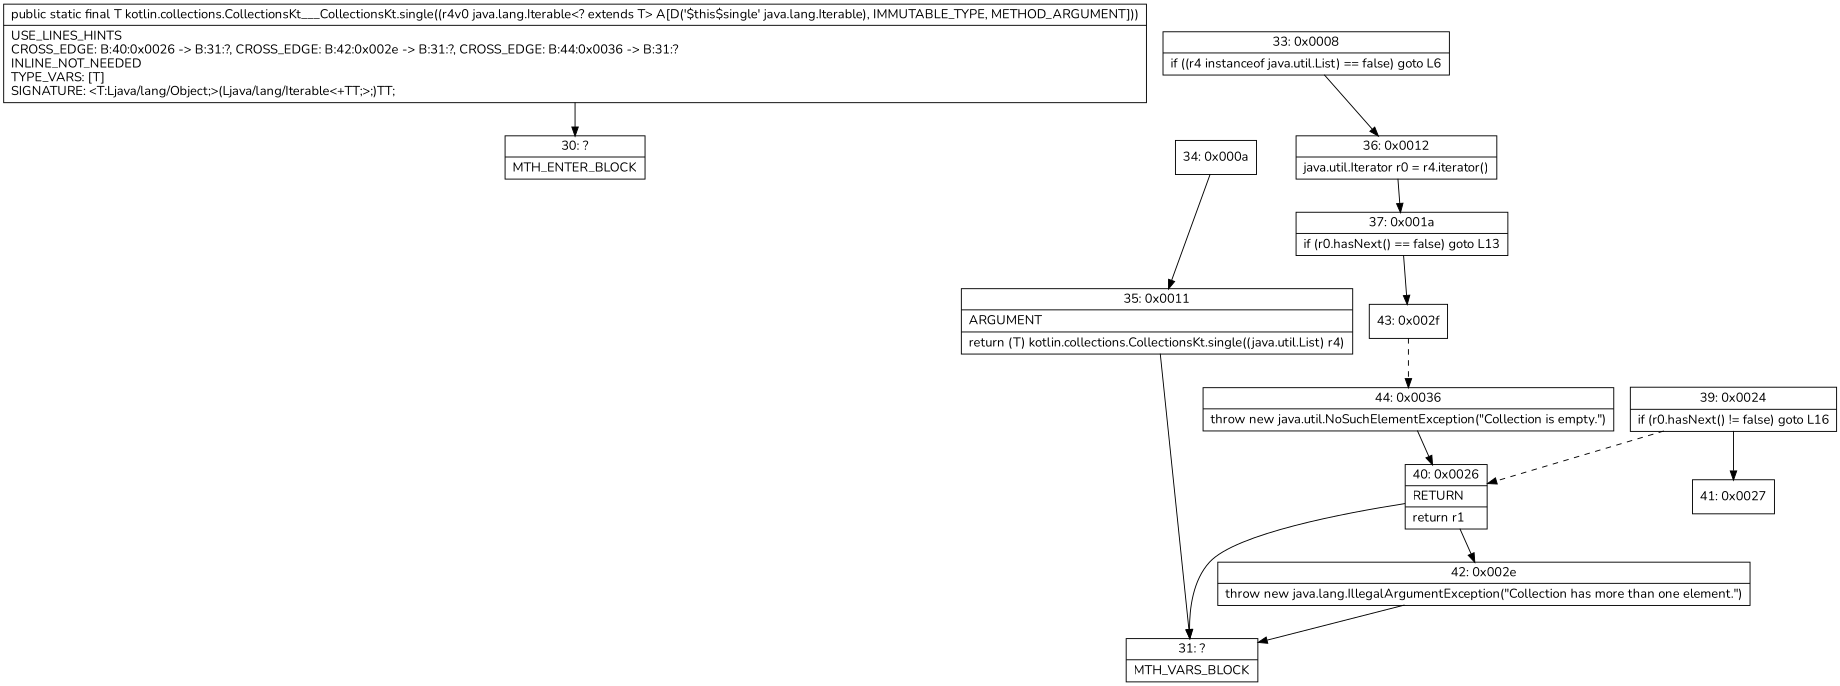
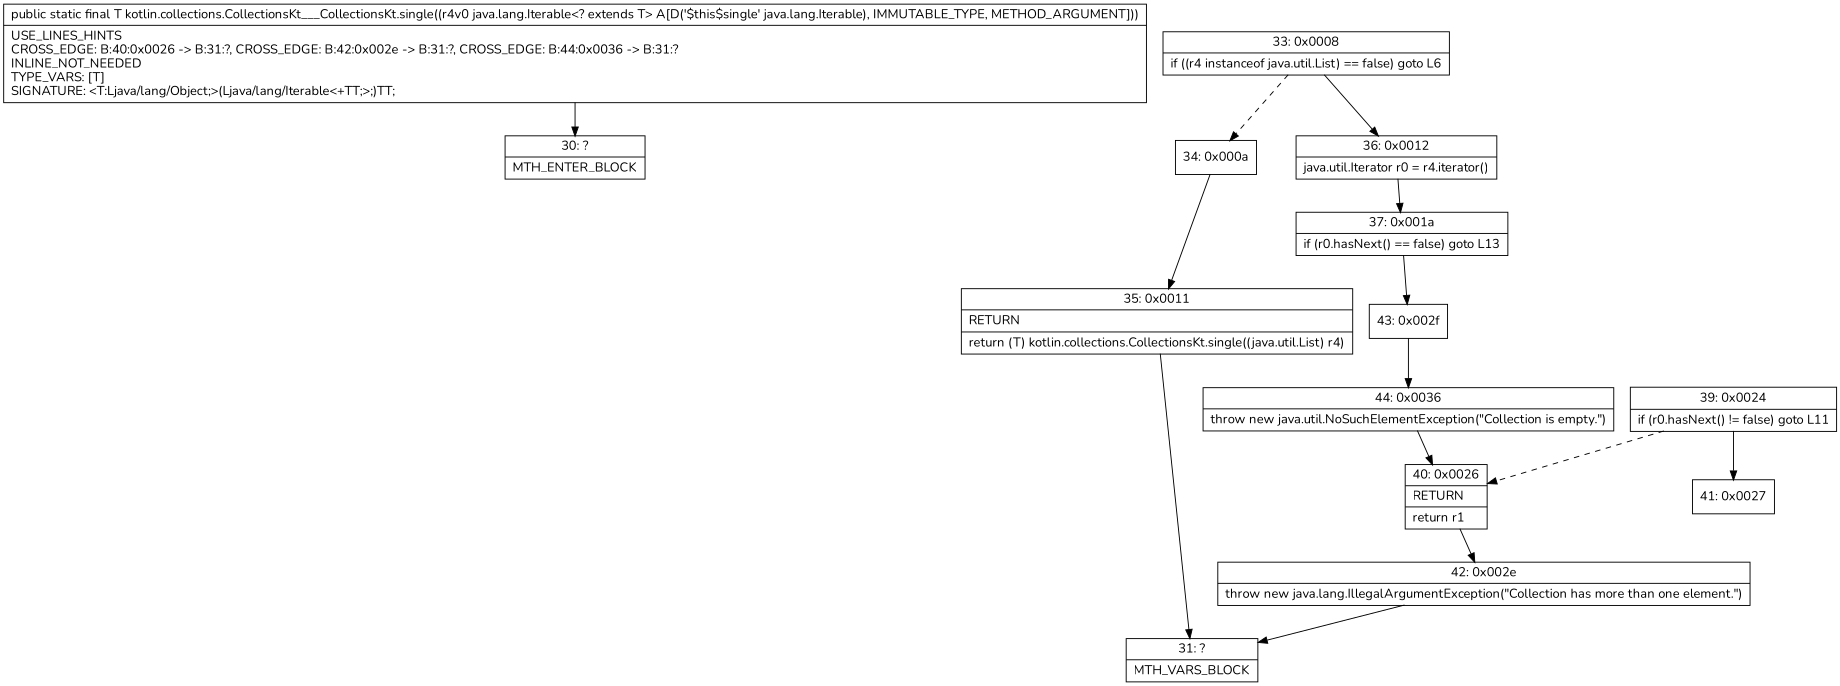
none -> (1262, 104)
(1006, 320) -> (994, 320)
(1408, 358) -> (1408, 358)
(1733, 420) -> (1733, 420)
(1269, 533) -> none
